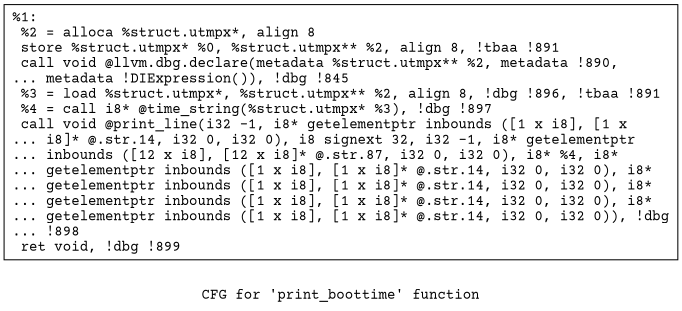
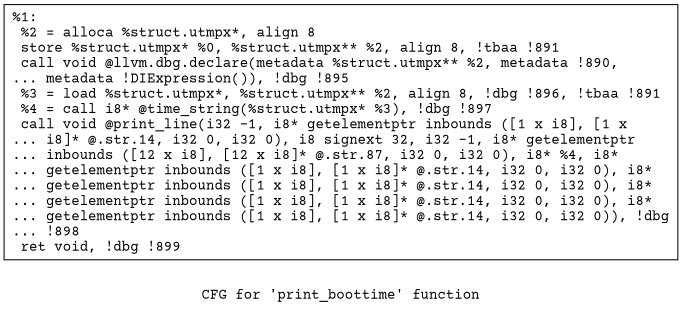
(181, 78) -> (181, 78)
